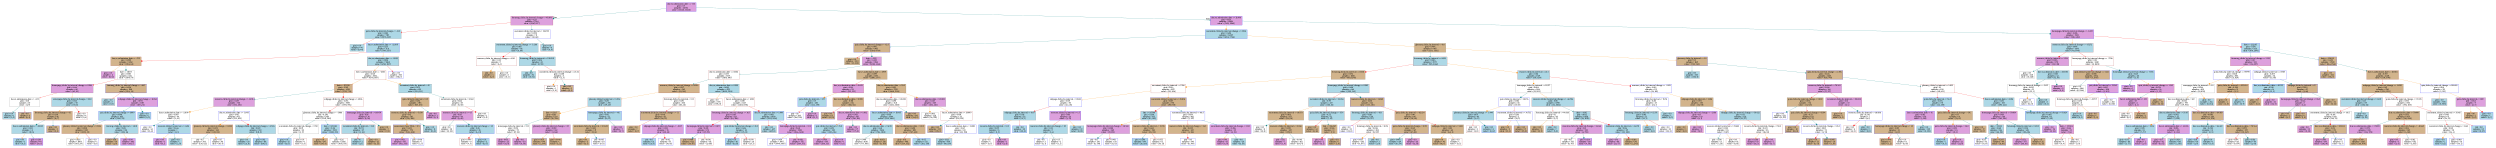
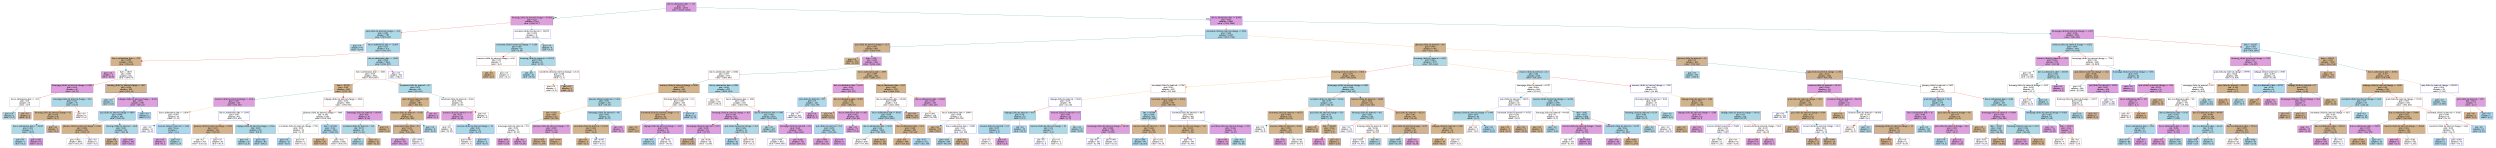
none -> (690, 116)
(1989, 136) -> (1989, 136)
none -> (962, 142)
none -> (2376, 142)
